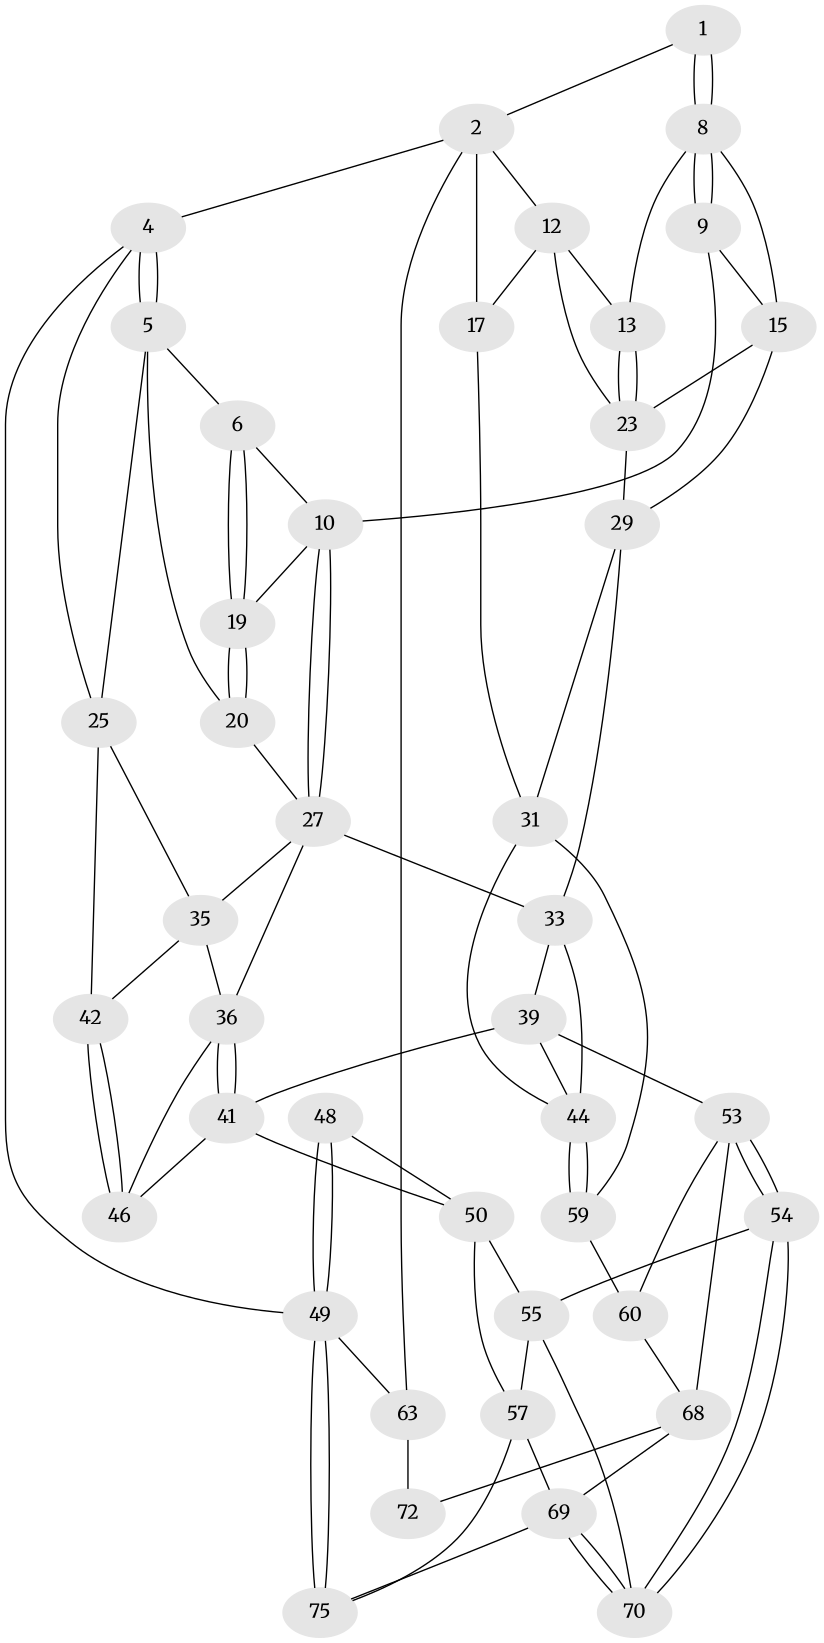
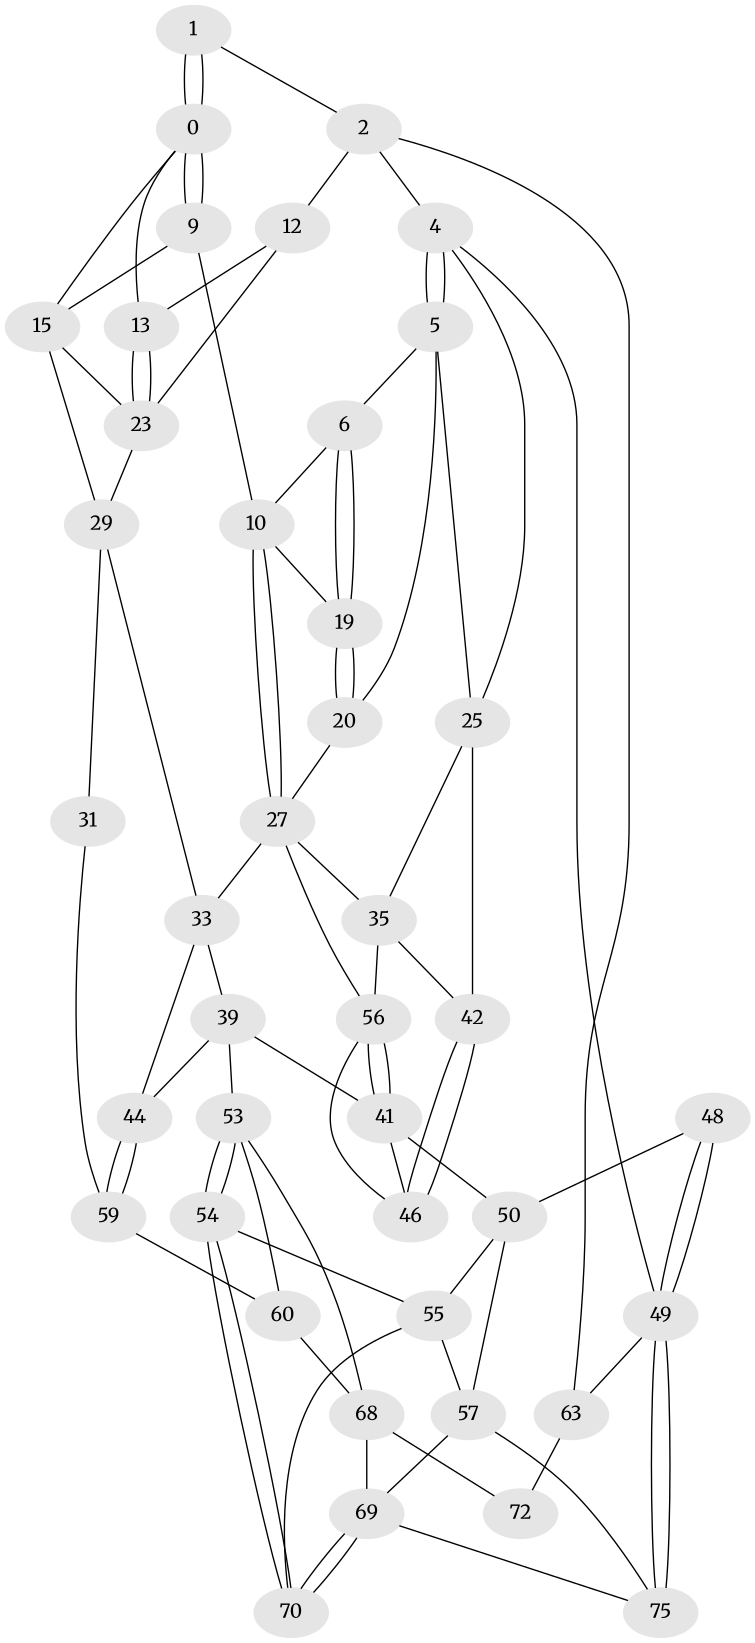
(703, 129) -> (194, 129)
(477, 327) -> none
(467, 987) -> none
(227, 1019) -> (374, 1019)
